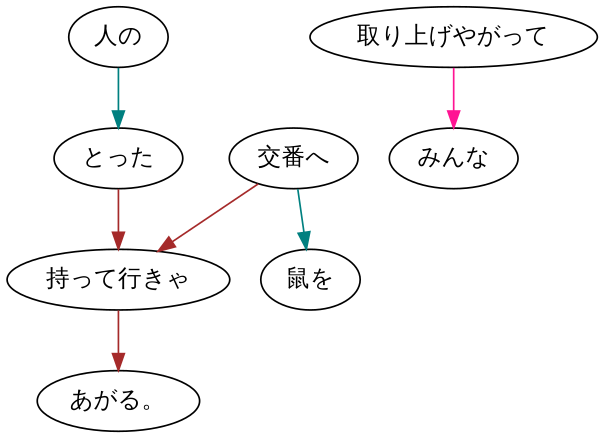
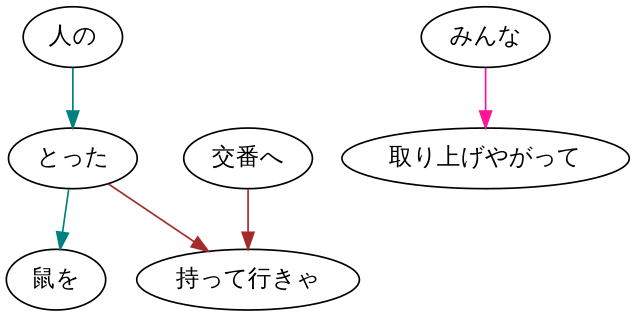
(454, 89) -> (486, 89)
(301, 211) -> (66, 211)
(118, 401) -> none
